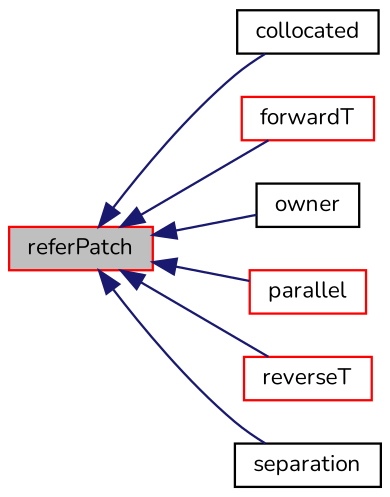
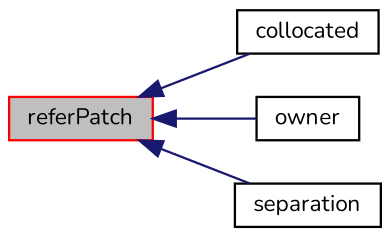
(308, 119) -> none
(308, 292) -> none
(308, 379) -> none
